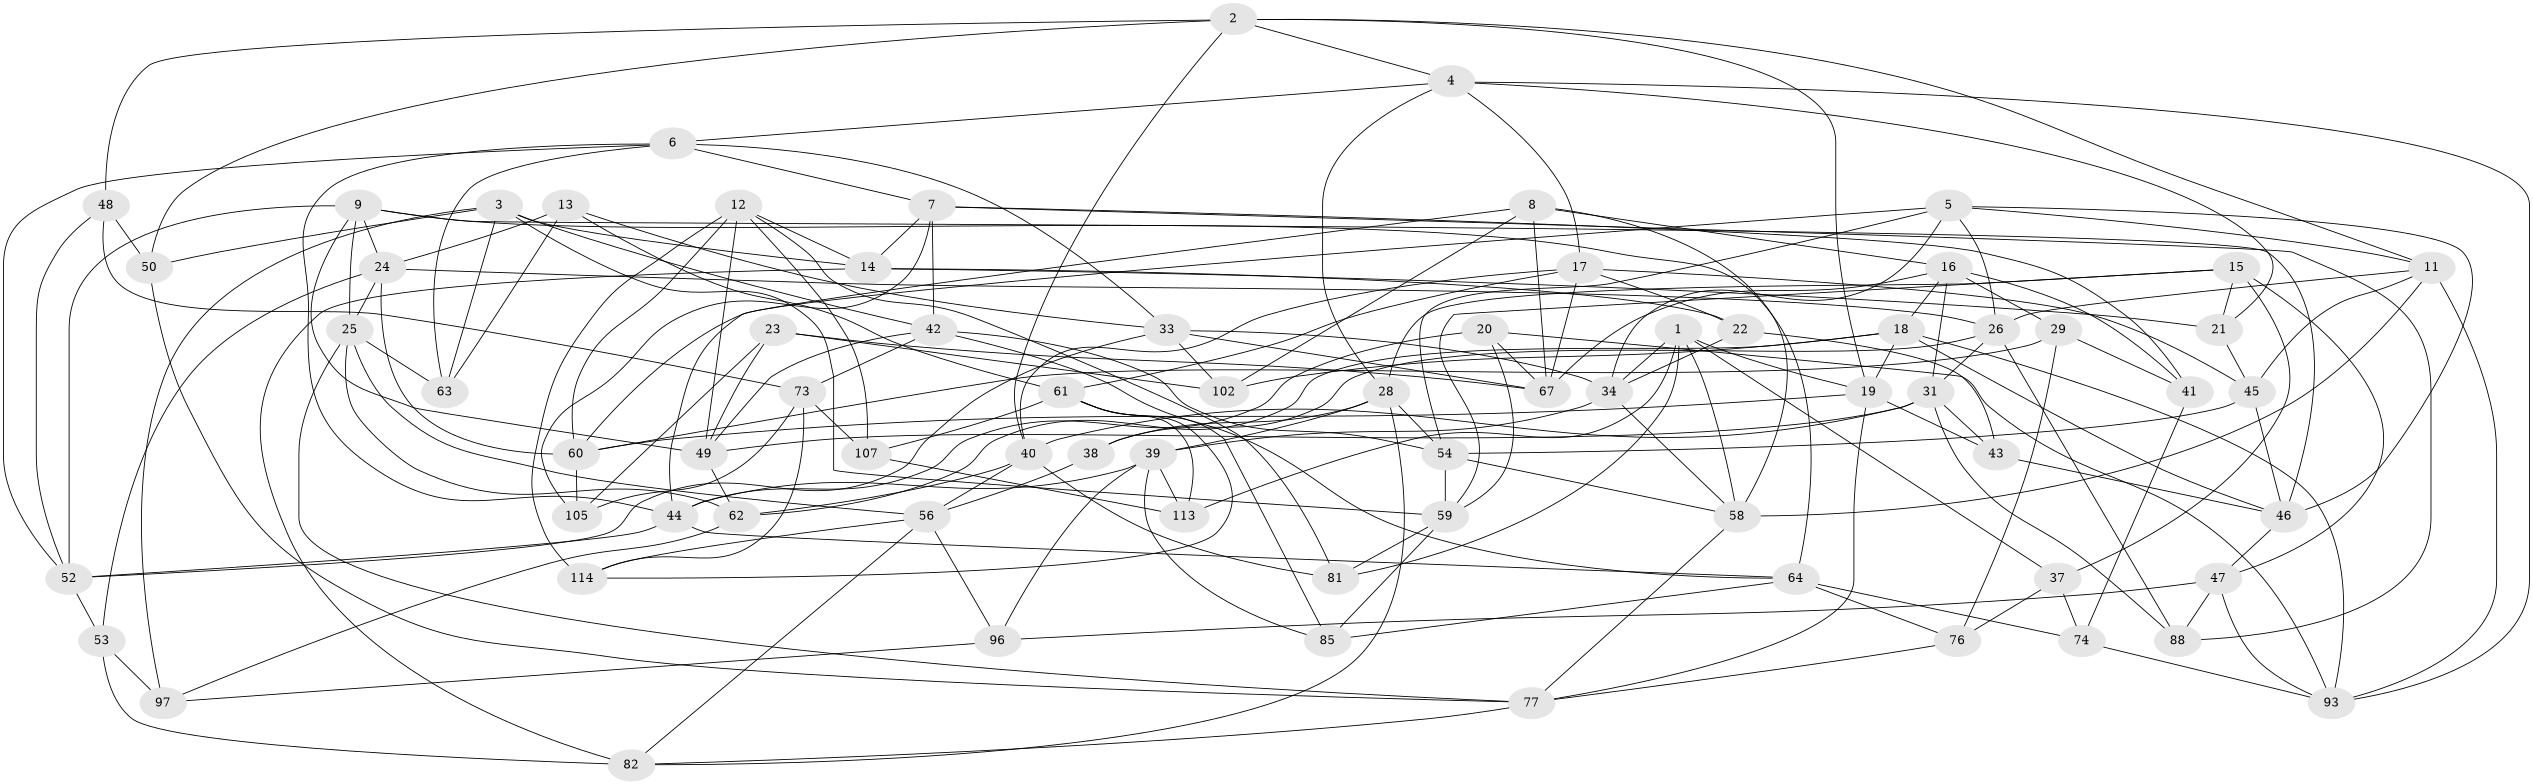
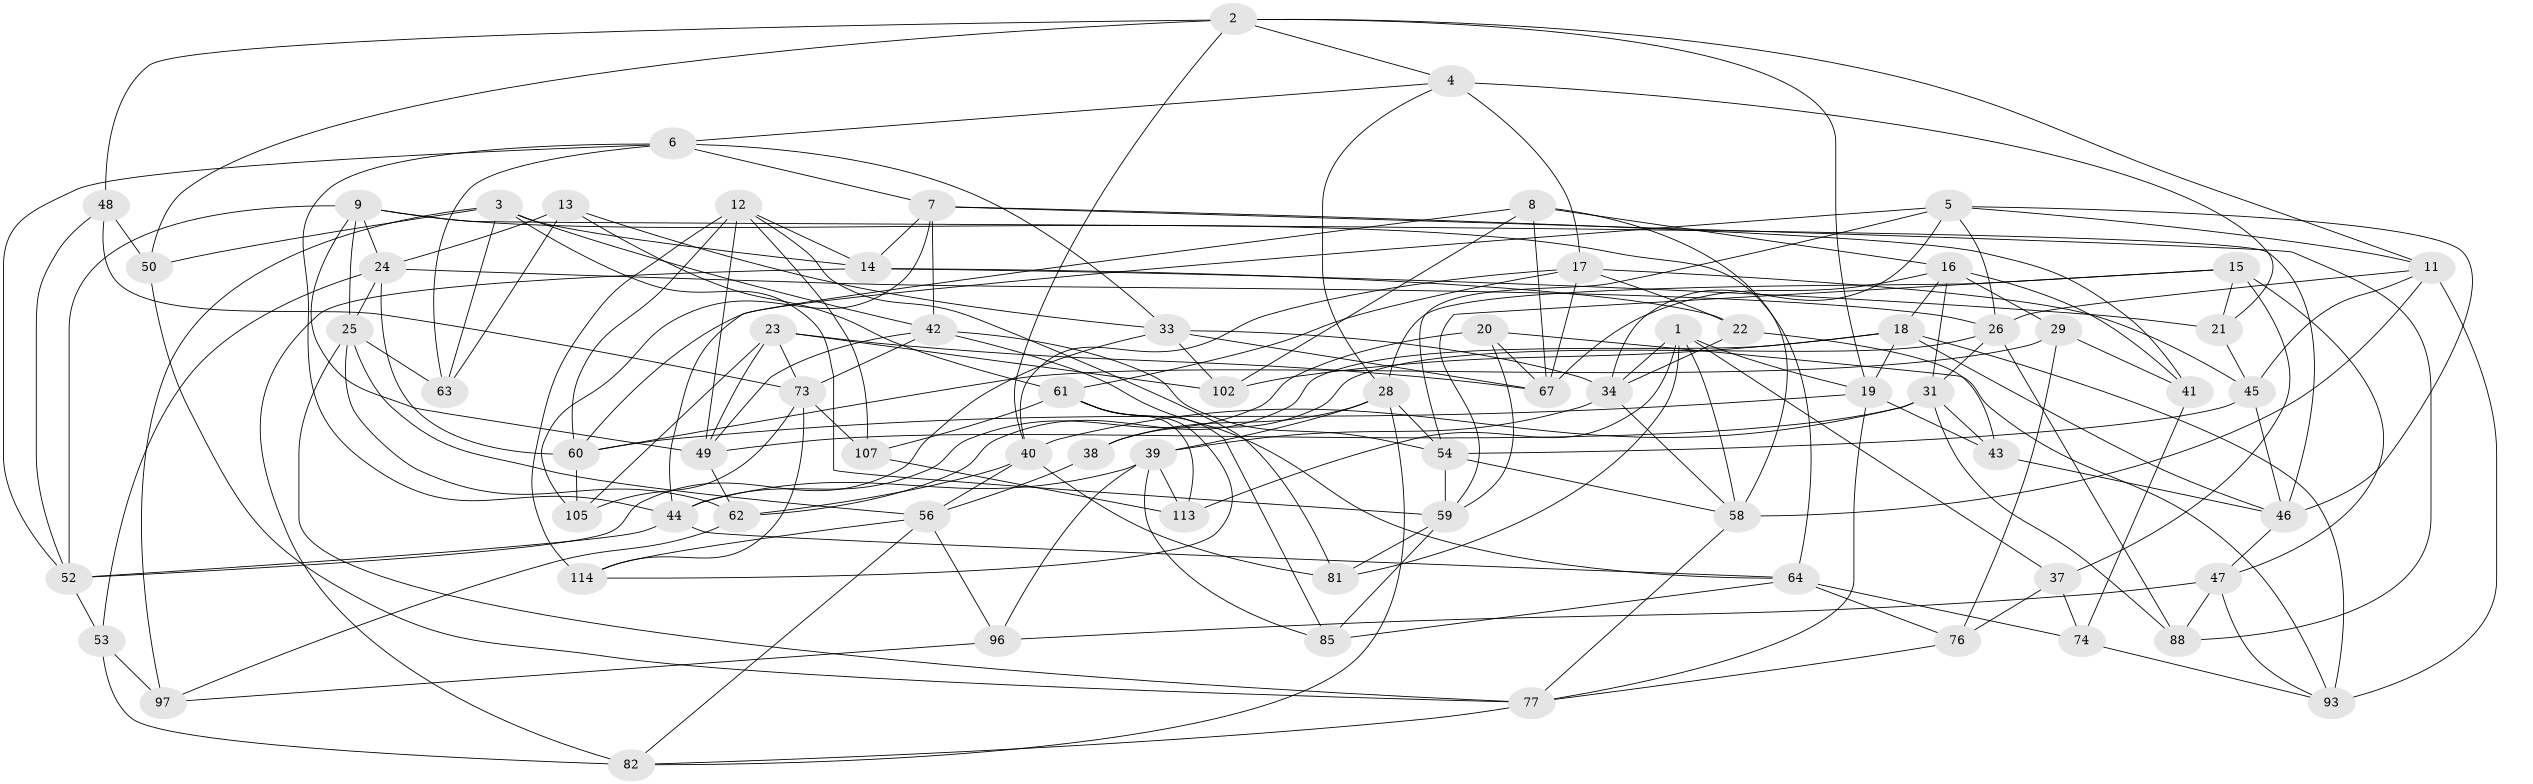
(2313, 129) -> none
none -> (788, 361)
